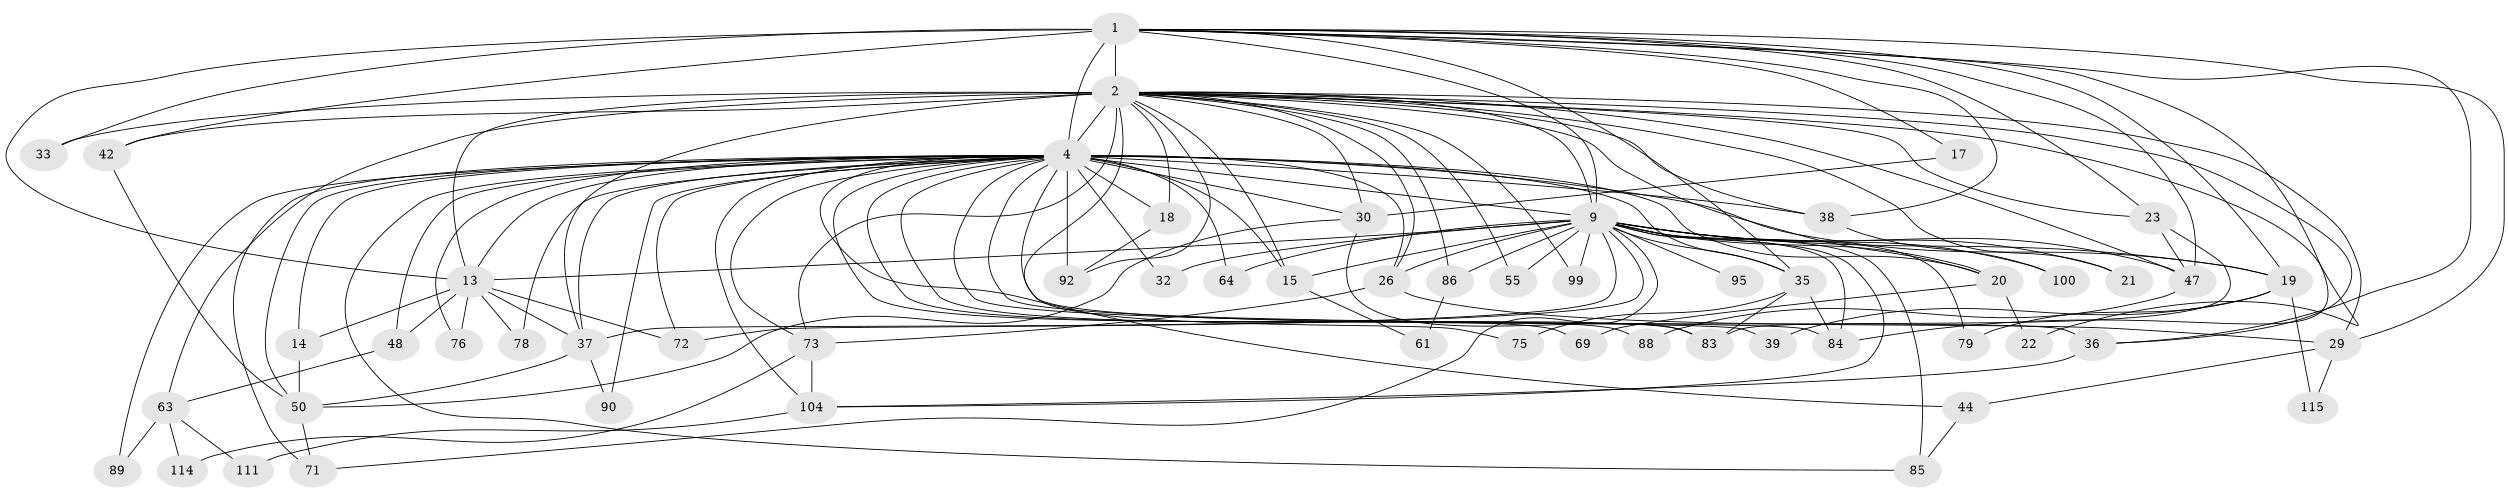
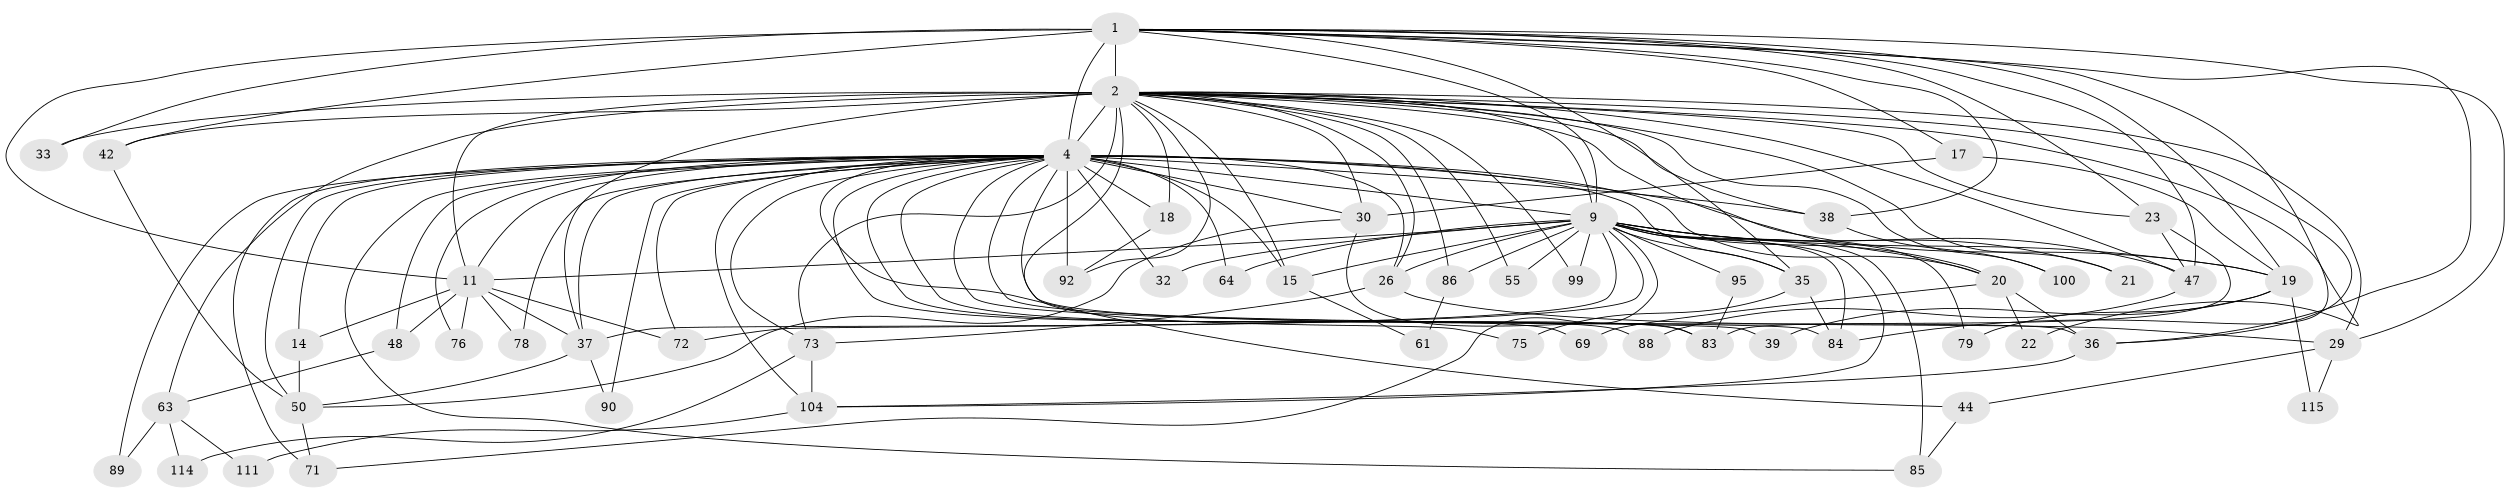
none -> (2140, 185)
(1832, 242) -> (1654, 138)
(470, 282) -> (470, 282)
none -> (2035, 306)
(1756, 313) -> (1725, 313)
